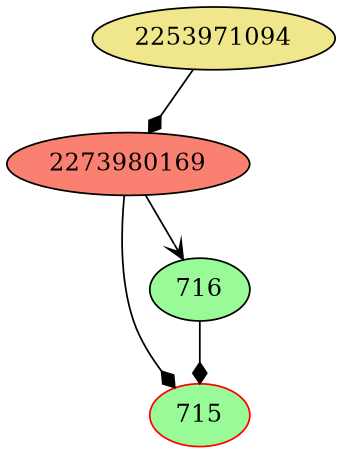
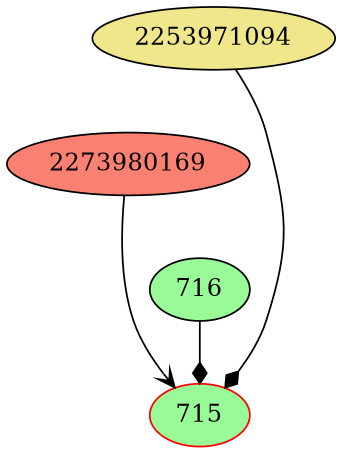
(177, 93) -> (283, 221)
(160, 220) -> none
(126, 289) -> (126, 289)
